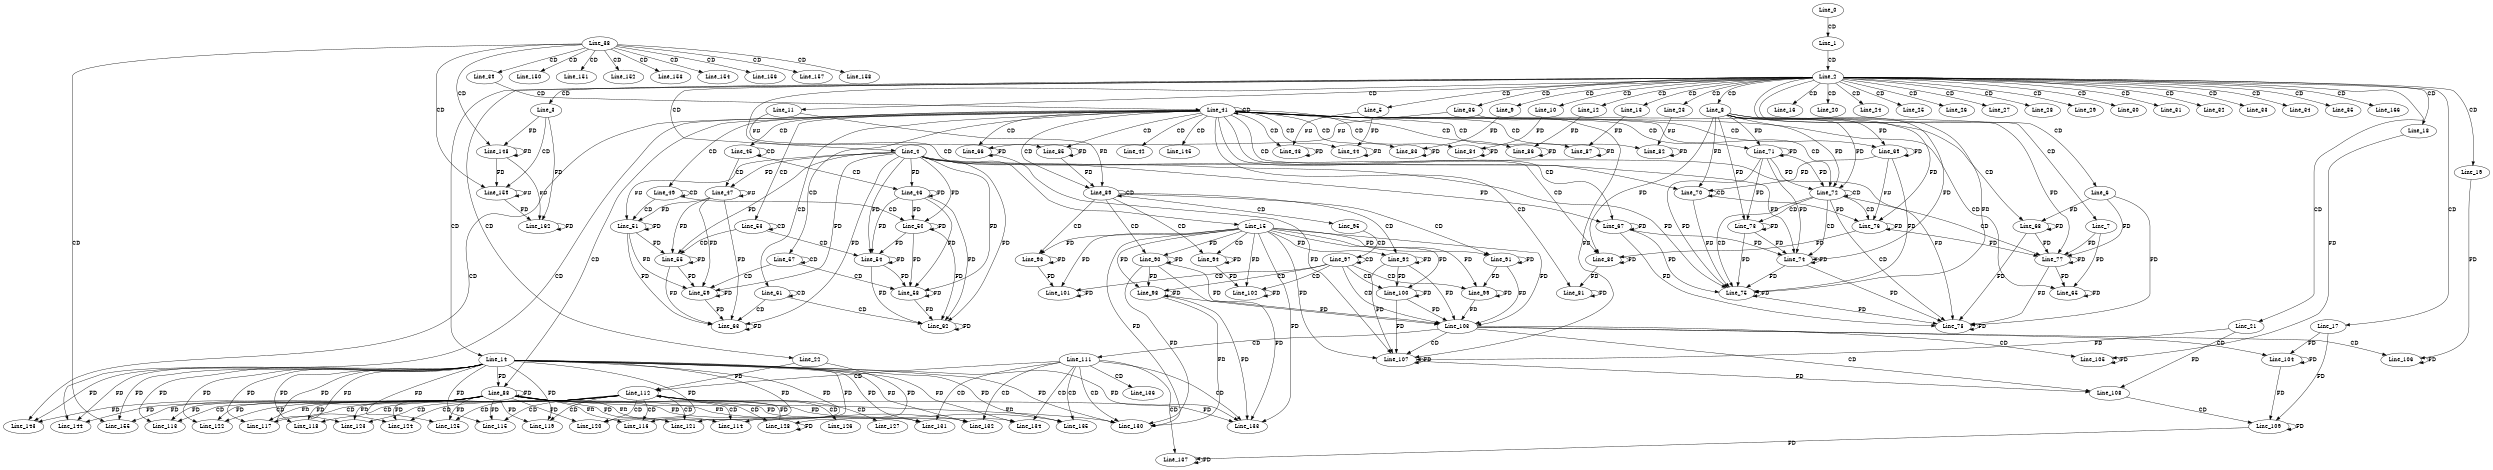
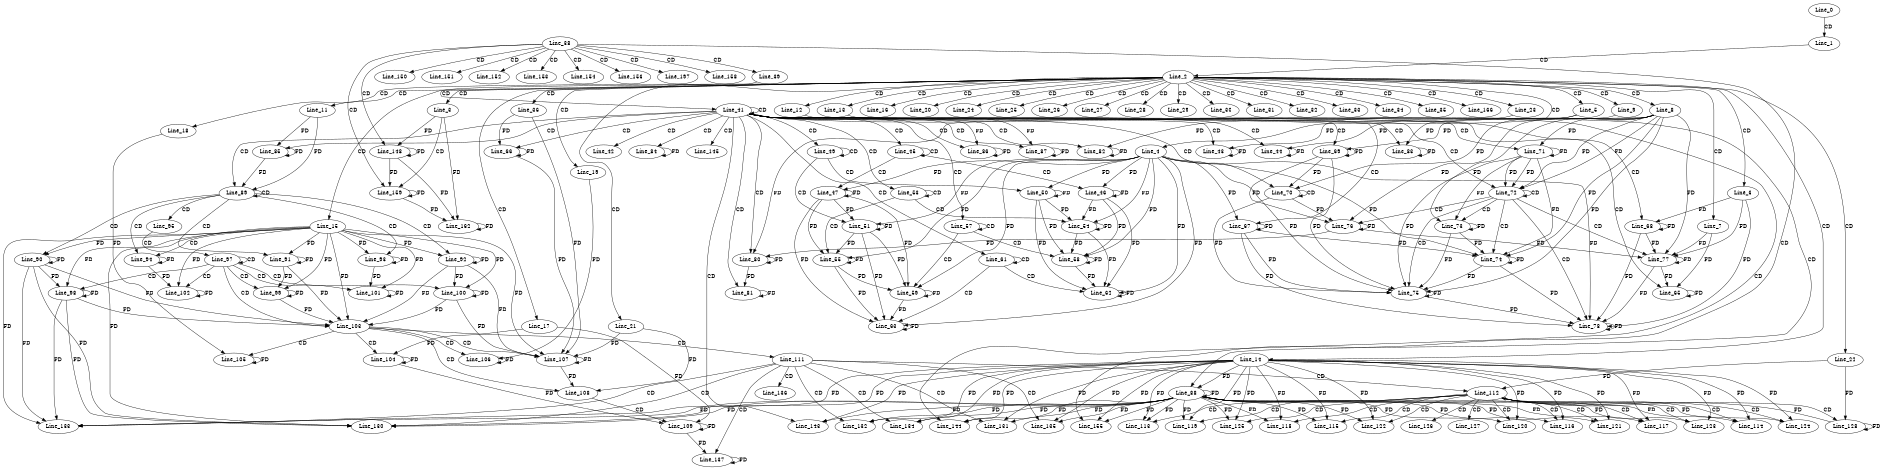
(812, 77) -> (678, 77)
(1546, 110) -> none
(913, 208) -> none
